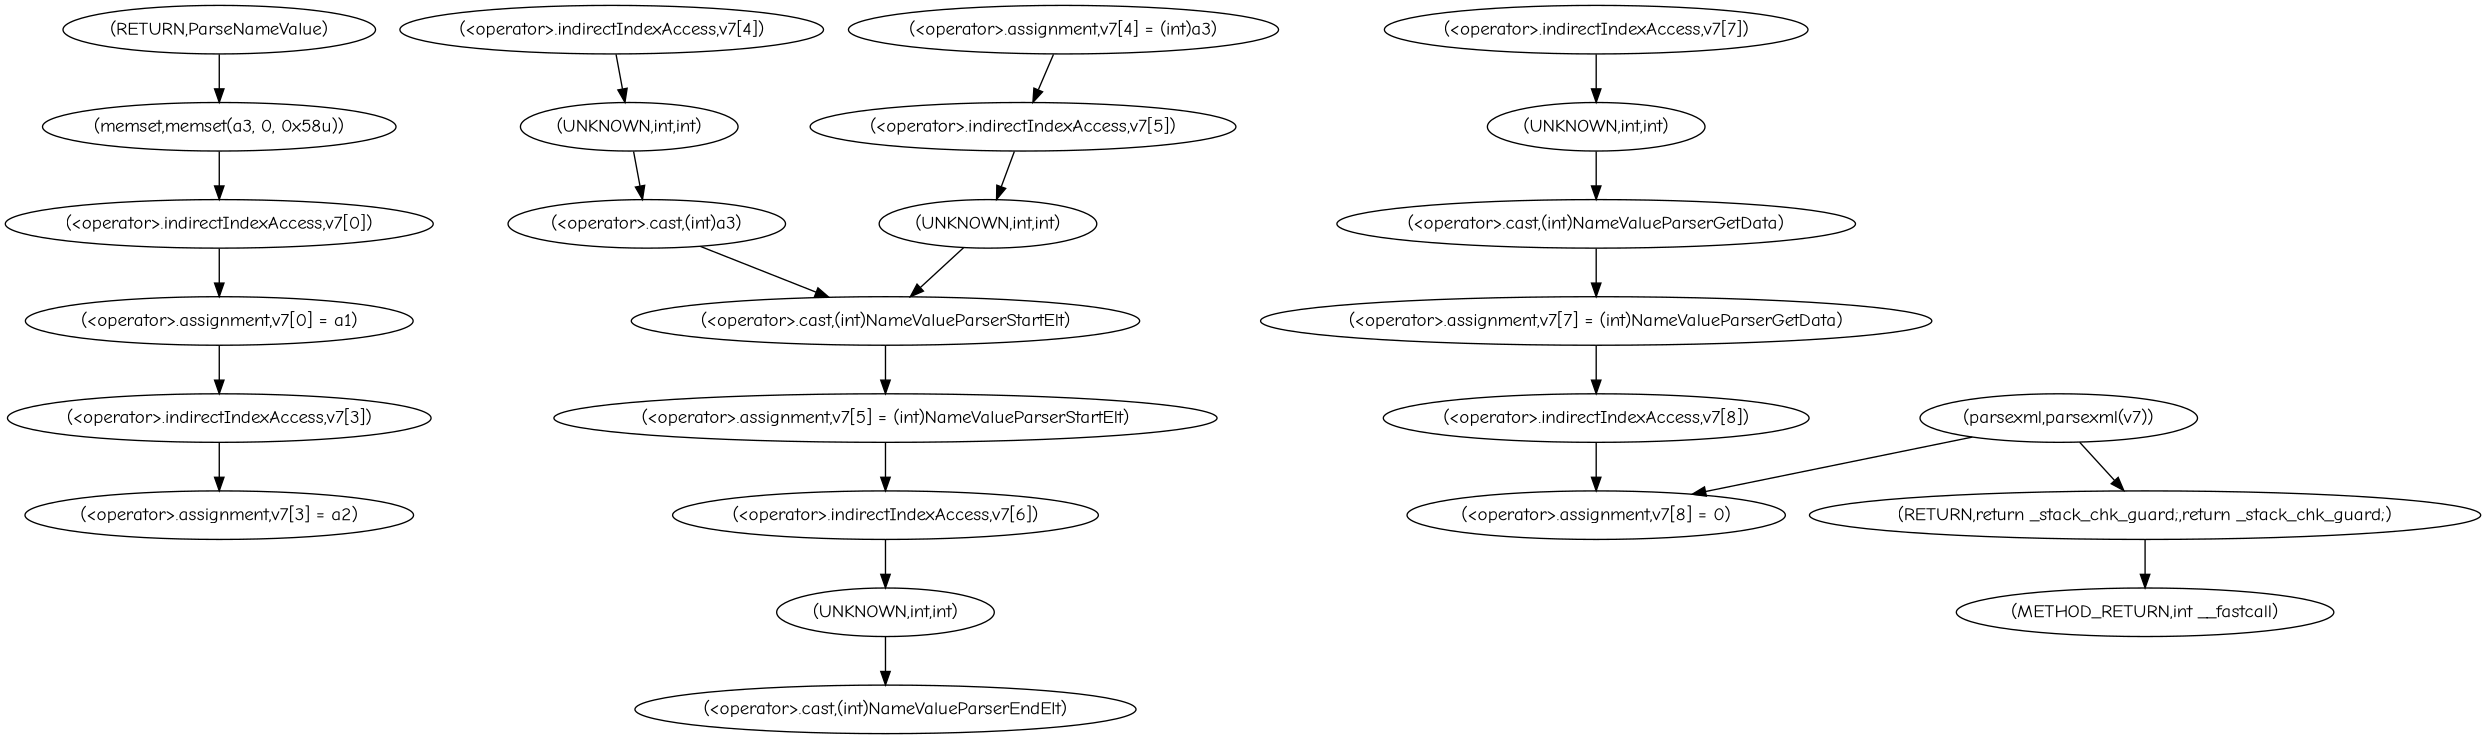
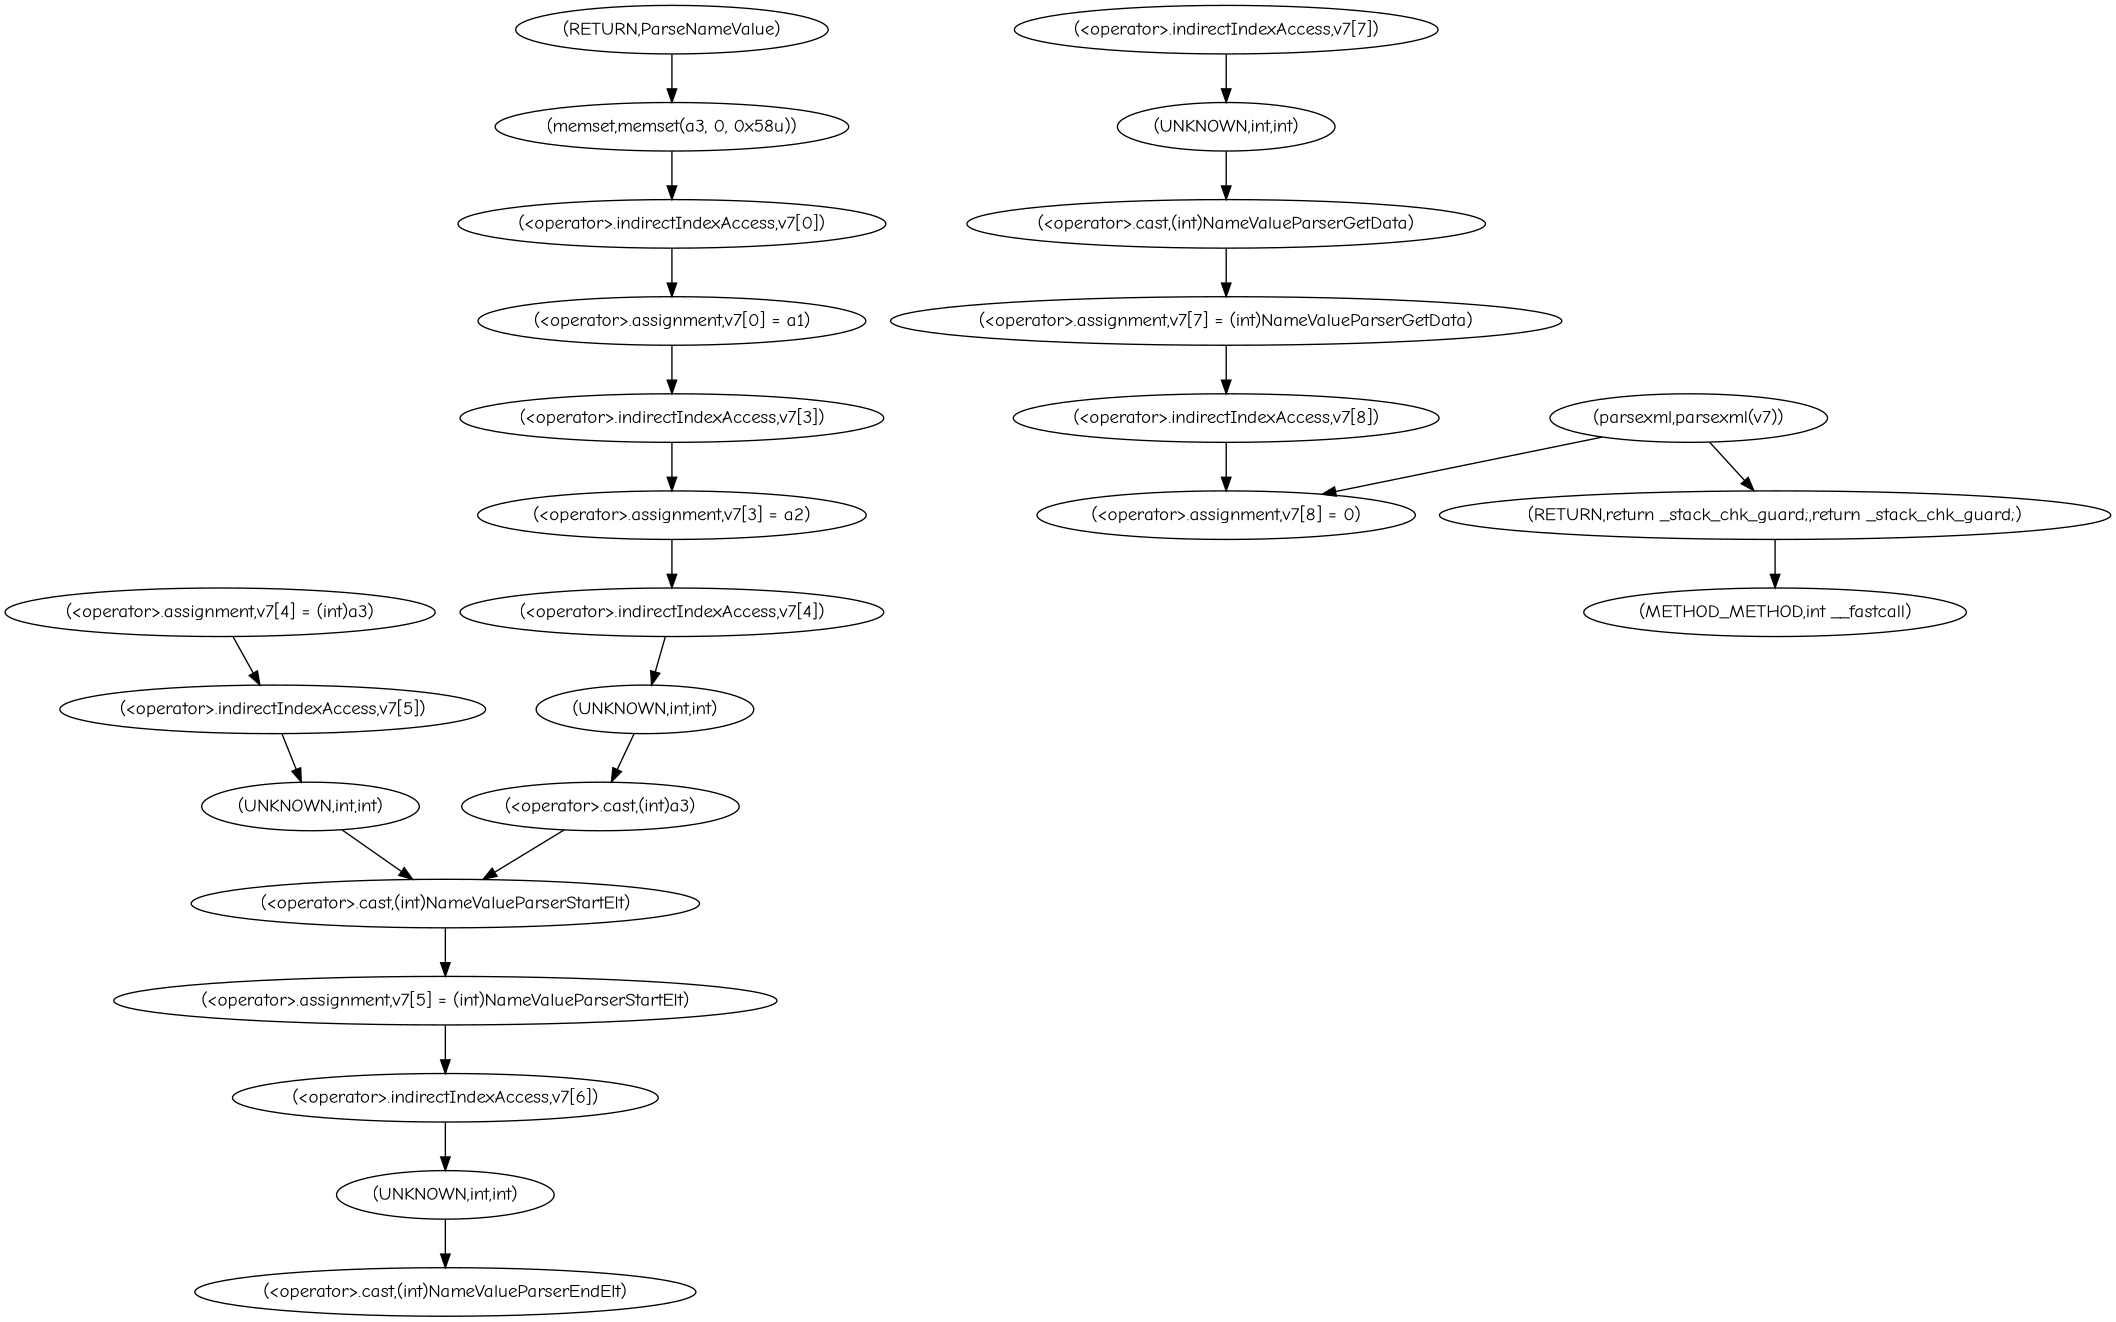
none -> (672, 557)
(2145, 612) -> (1775, 612)
